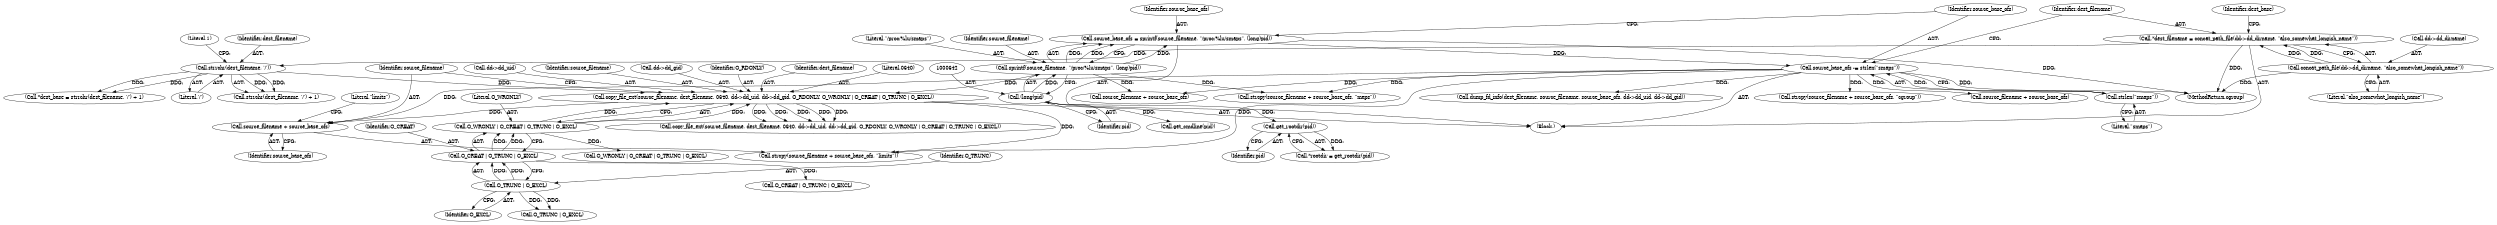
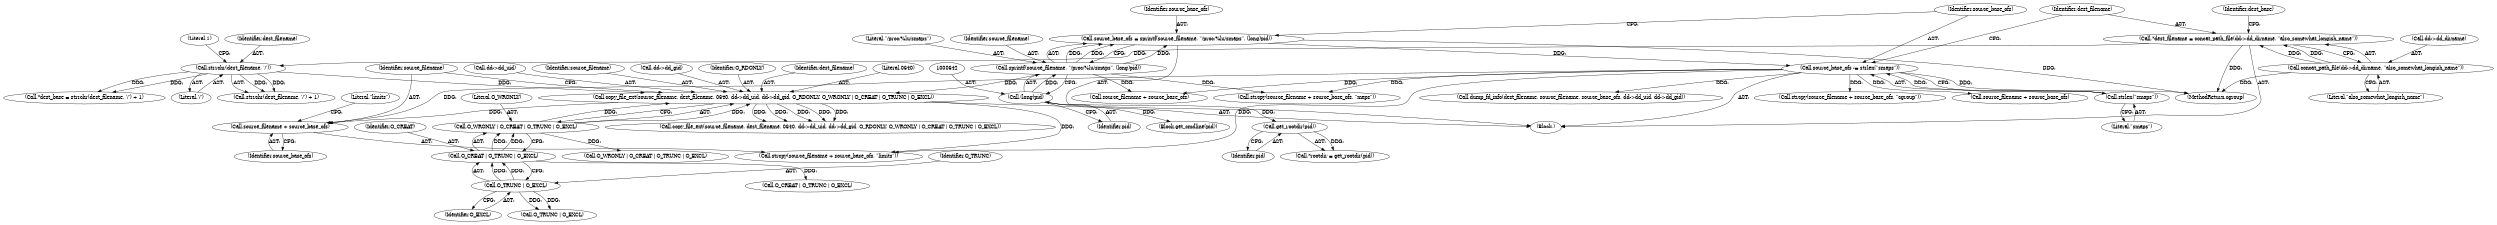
(1188, 127) -> (1188, 127)
(1293, 146) -> none
